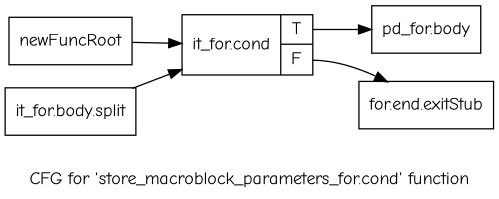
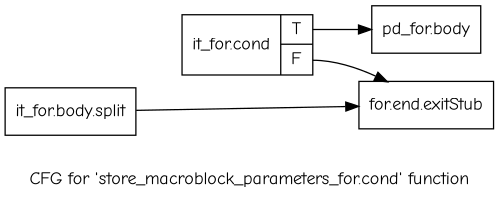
(71, 41) -> none
(151, 81) -> (241, 108)
